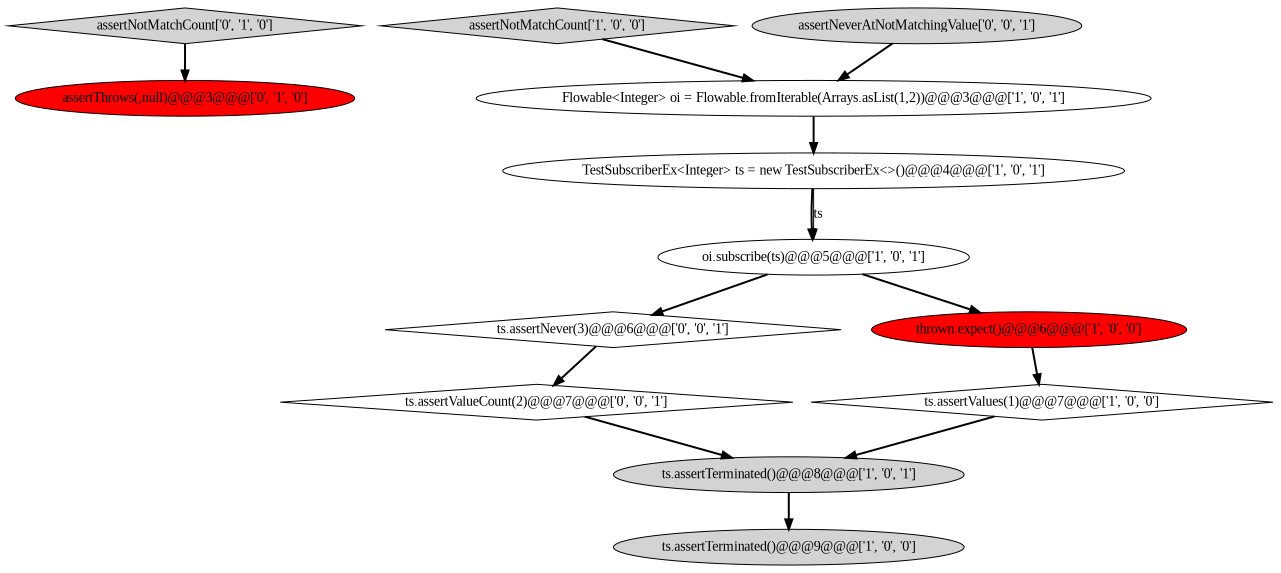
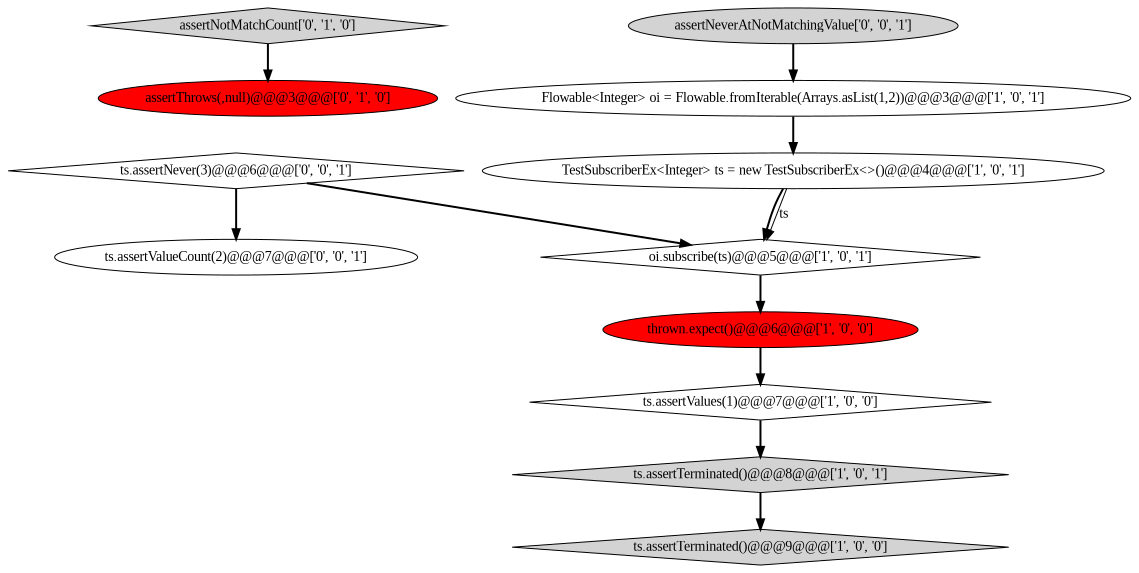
(557, 26) -> none
(814, 257) -> (760, 257)
(715, 293) -> (494, 213)
(537, 402) -> (236, 257)
(654, 436) -> none
(789, 475) -> (760, 475)
(789, 547) -> (760, 547)
